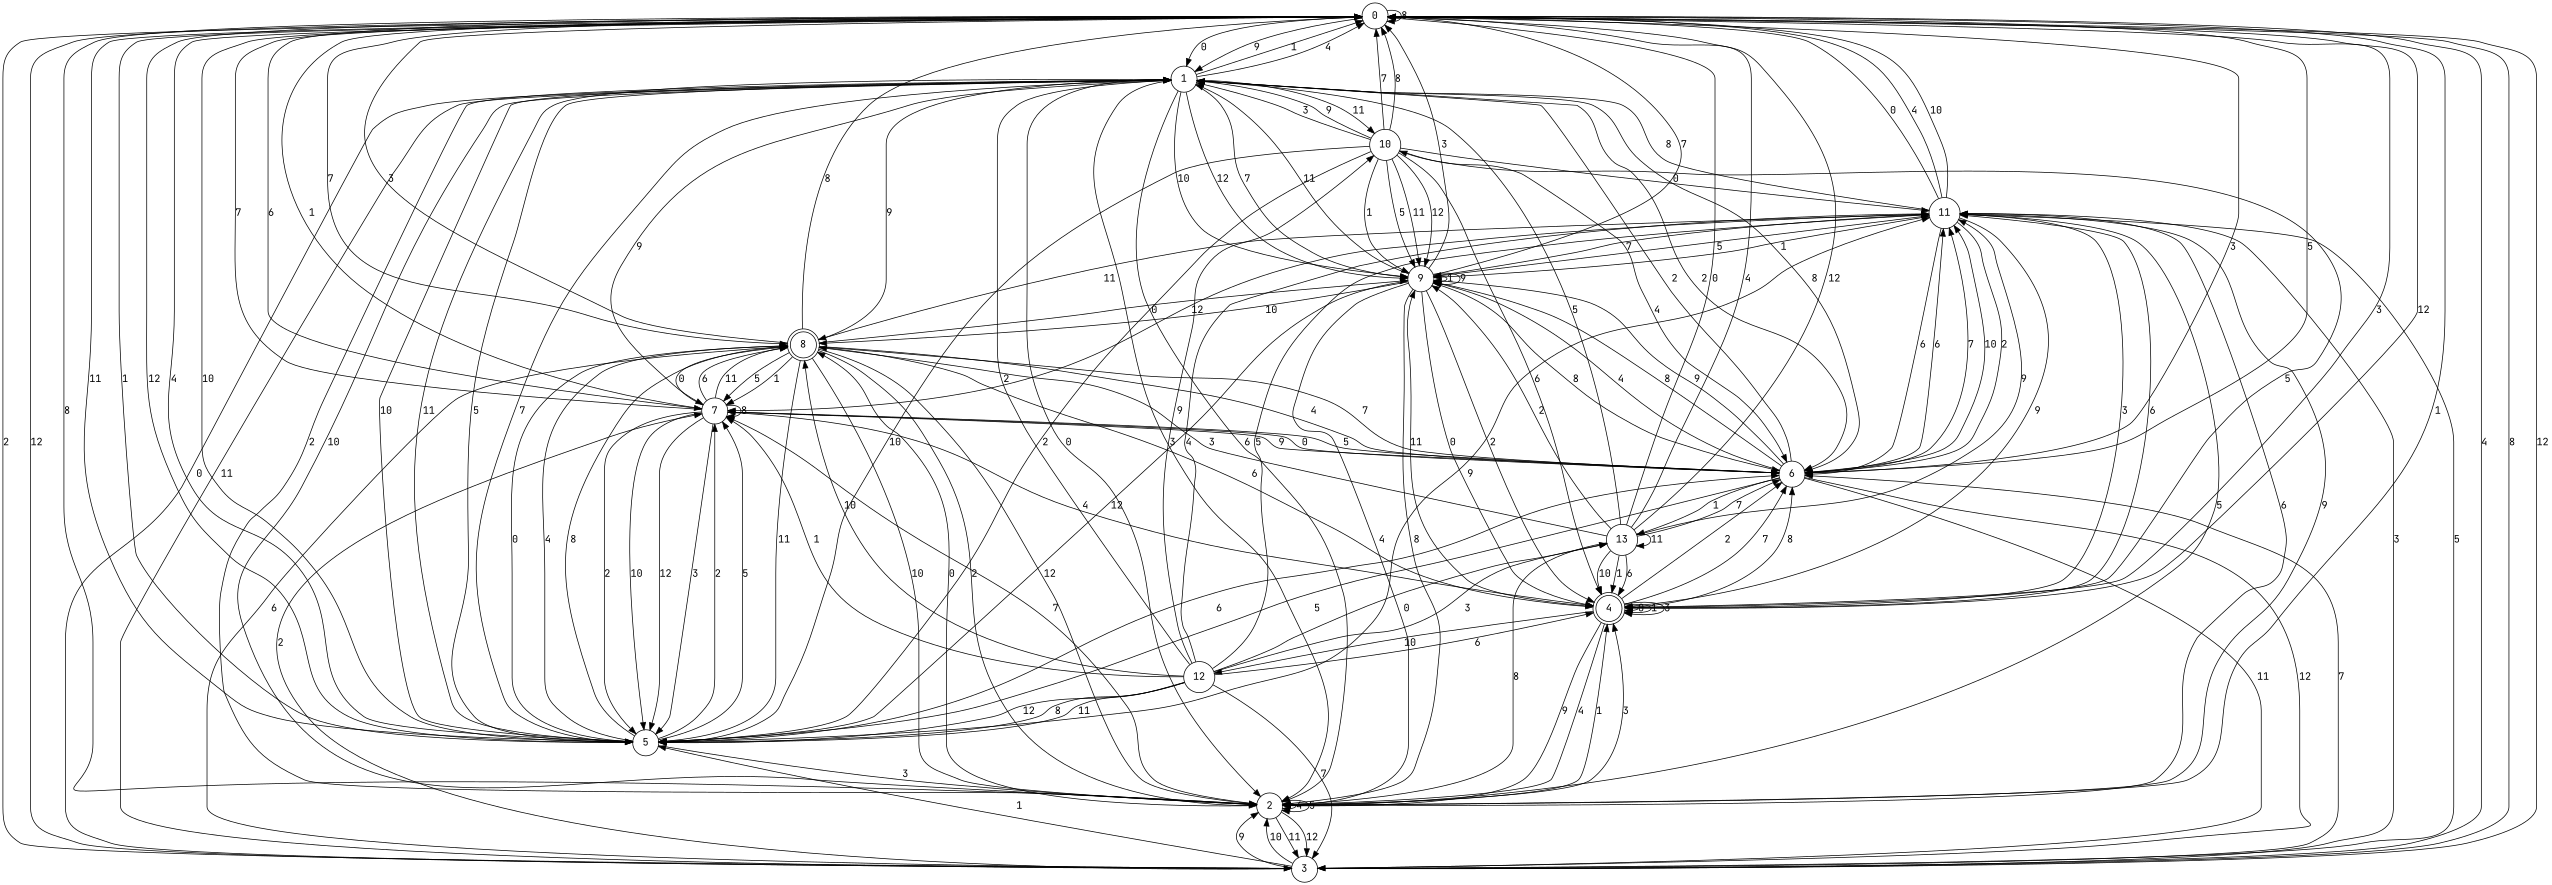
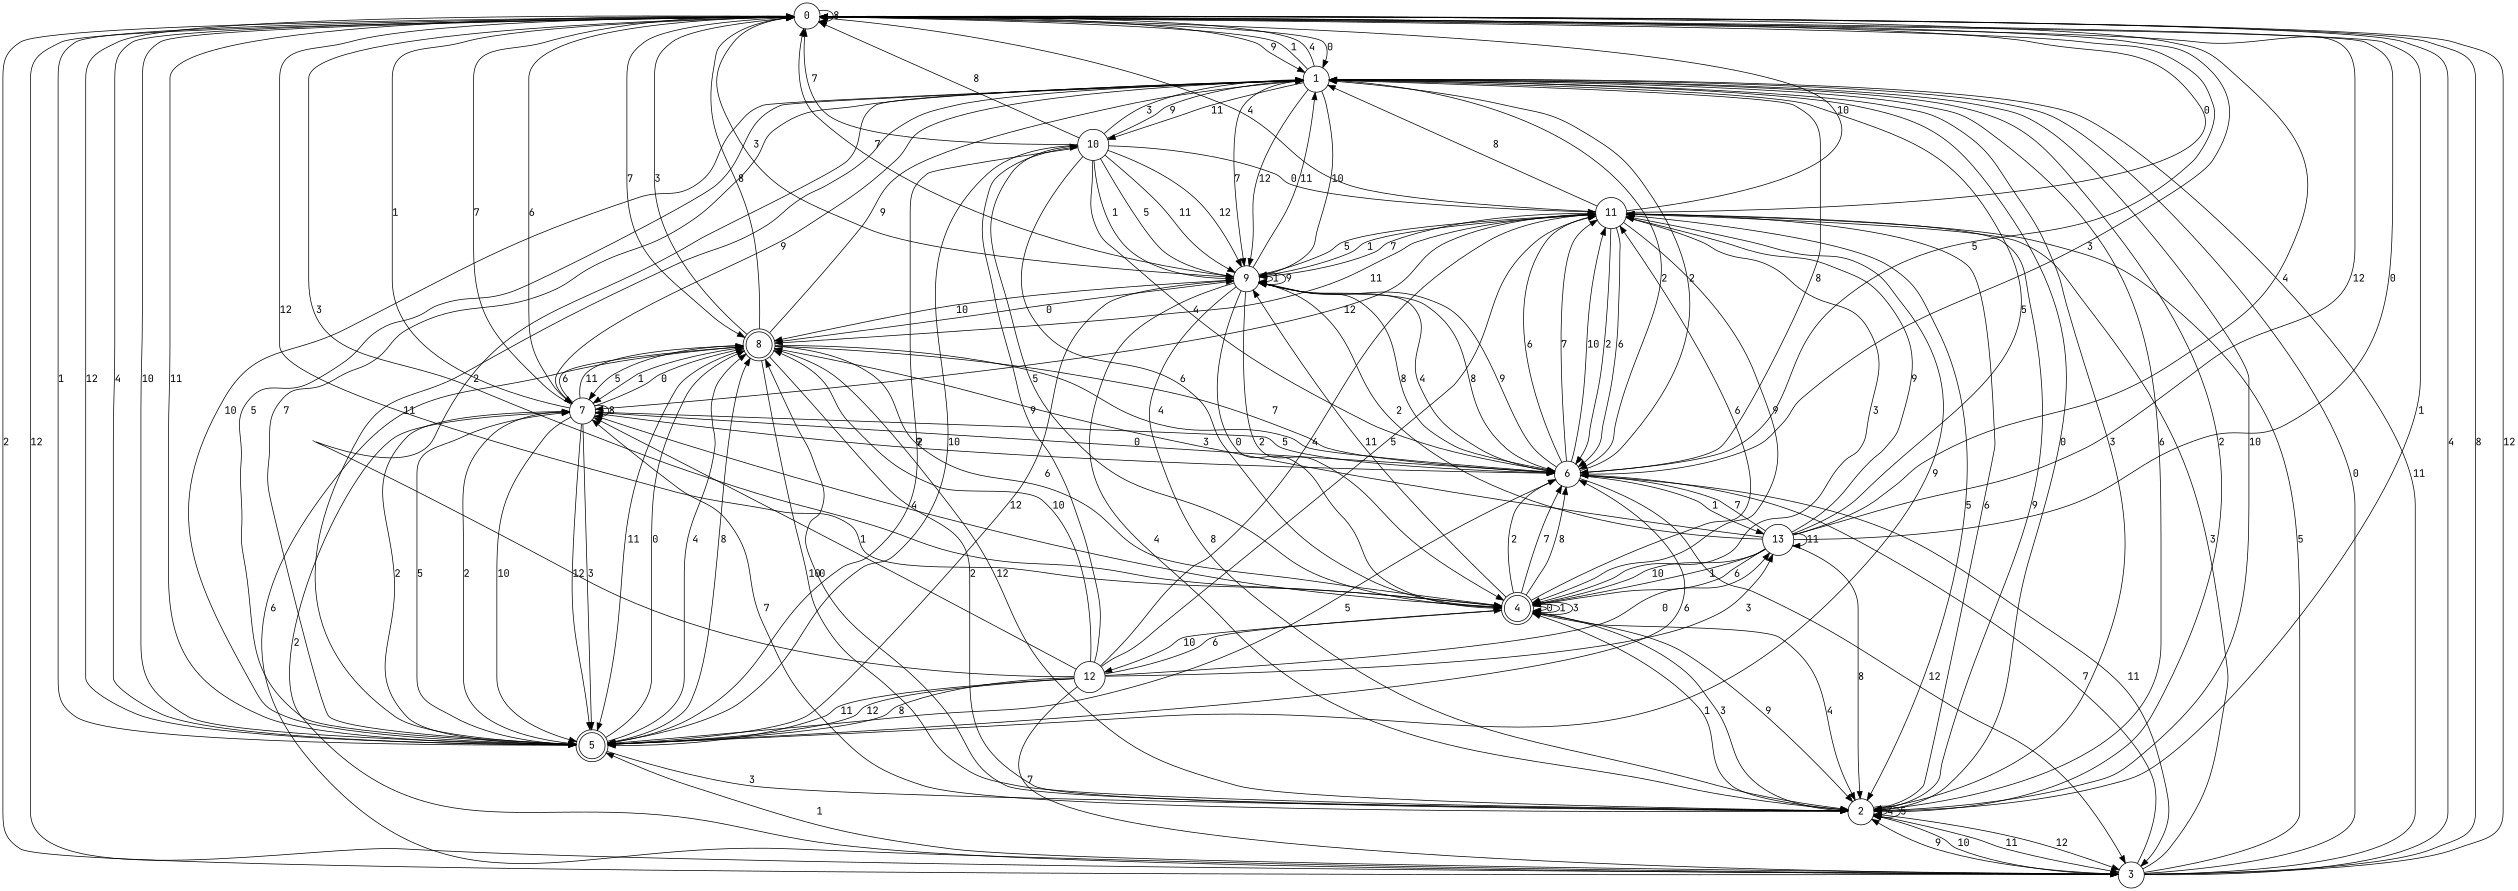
(64, 373) -> none
(646, 743) -> (592, 746)
